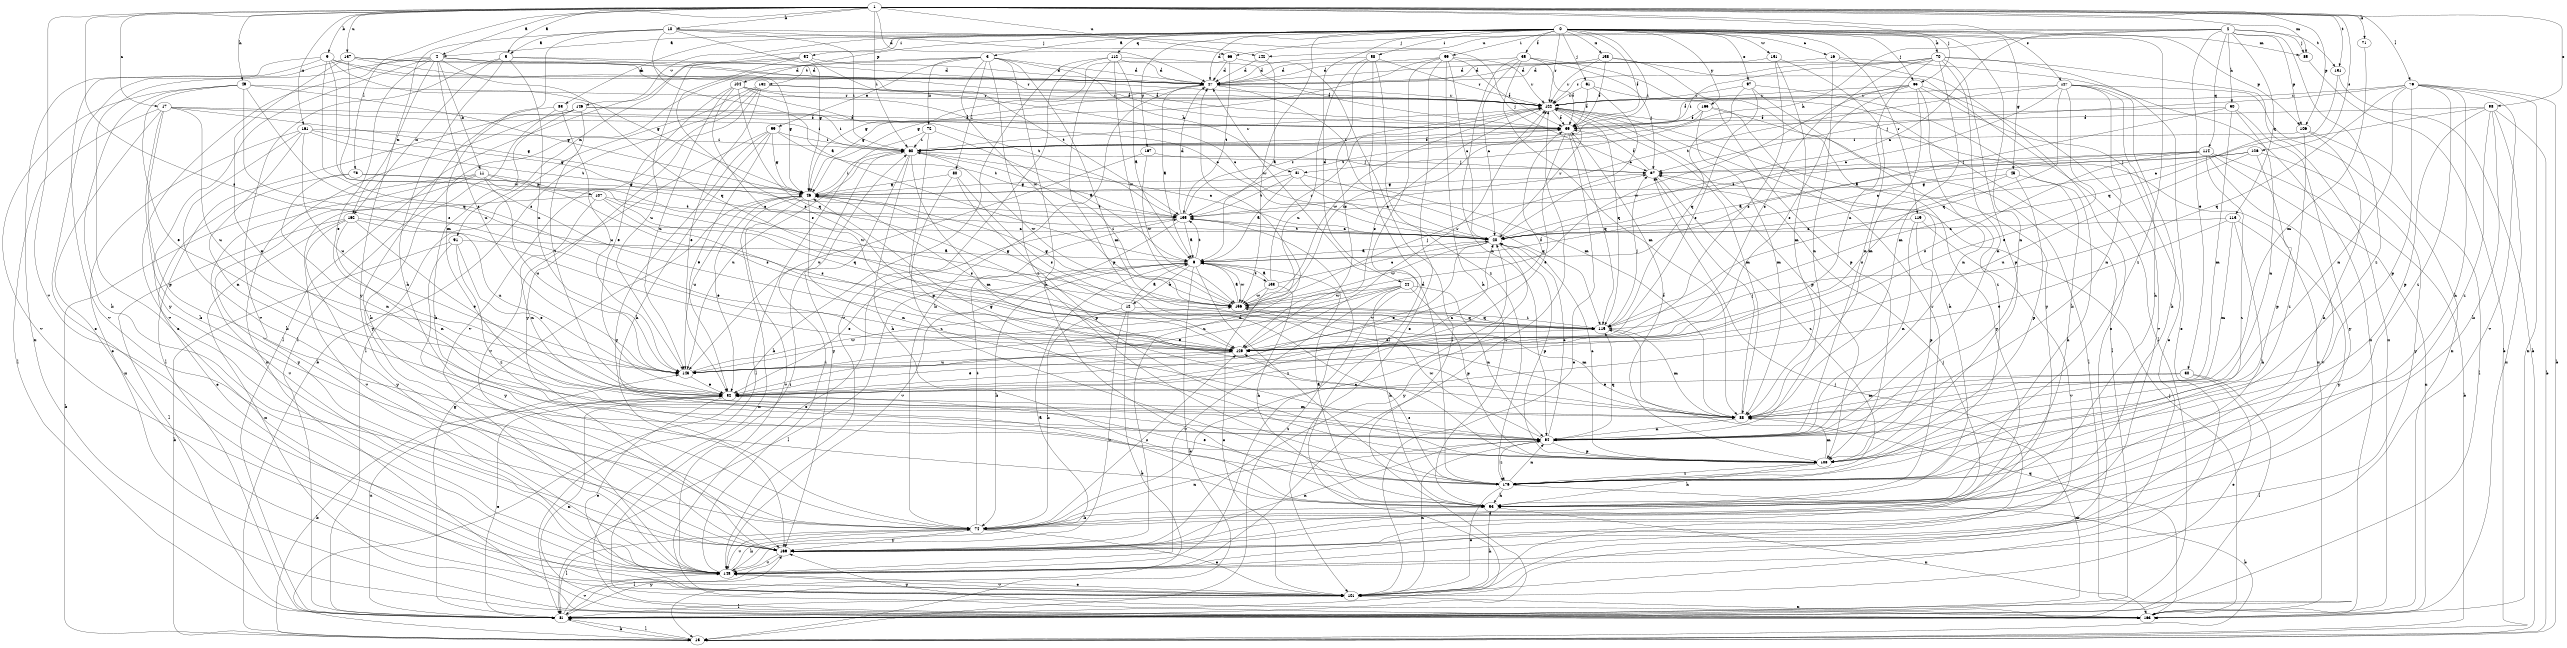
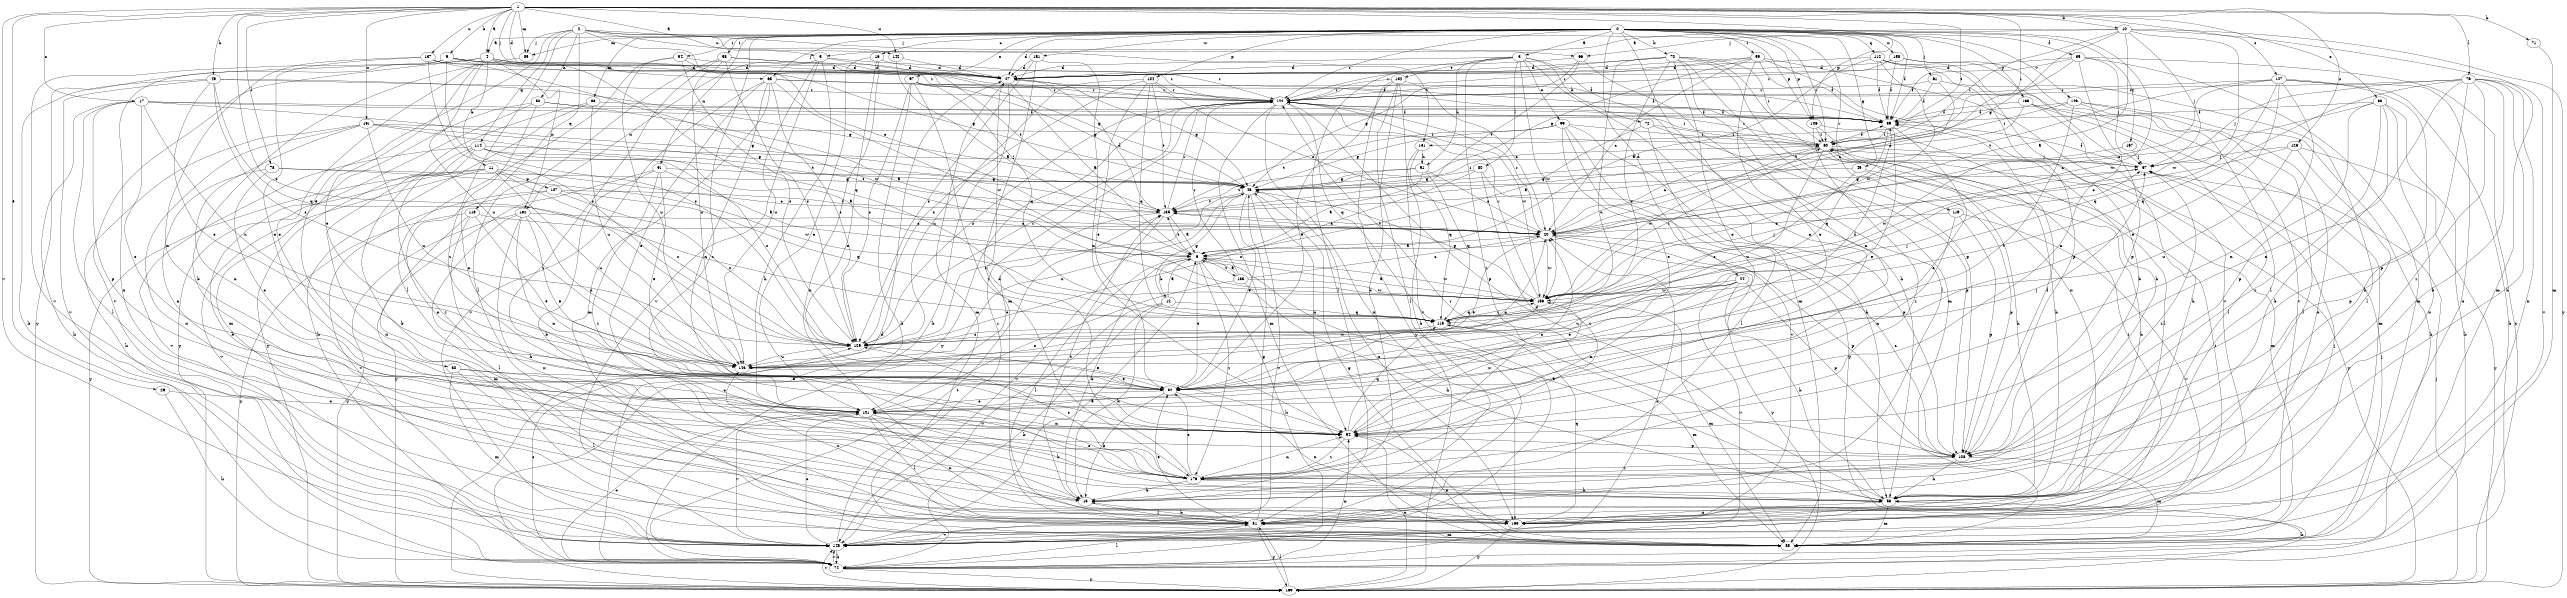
(1769, 108) -> (1422, 156)
none -> (1072, 127)
none -> (939, 179)
none -> (1966, 203)
(900, 234) -> none
none -> (163, 390)
(1234, 407) -> (1875, 534)
